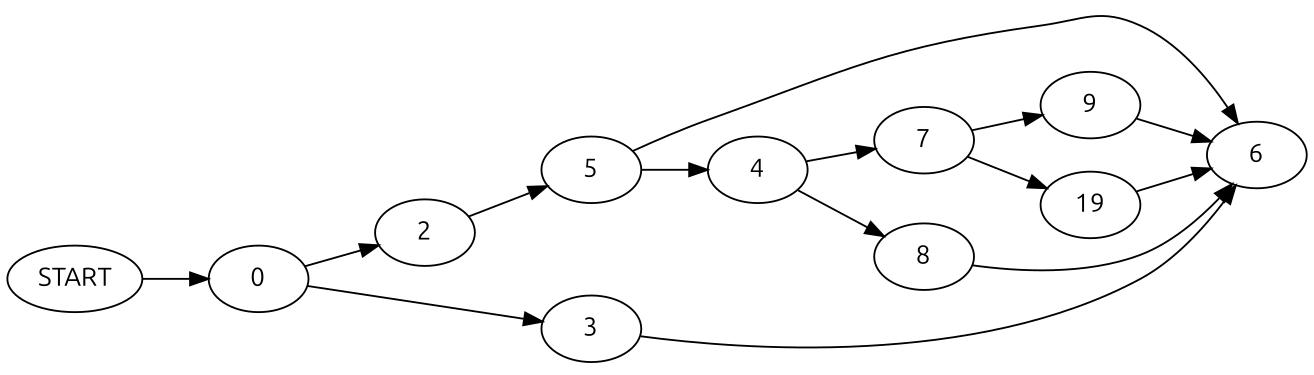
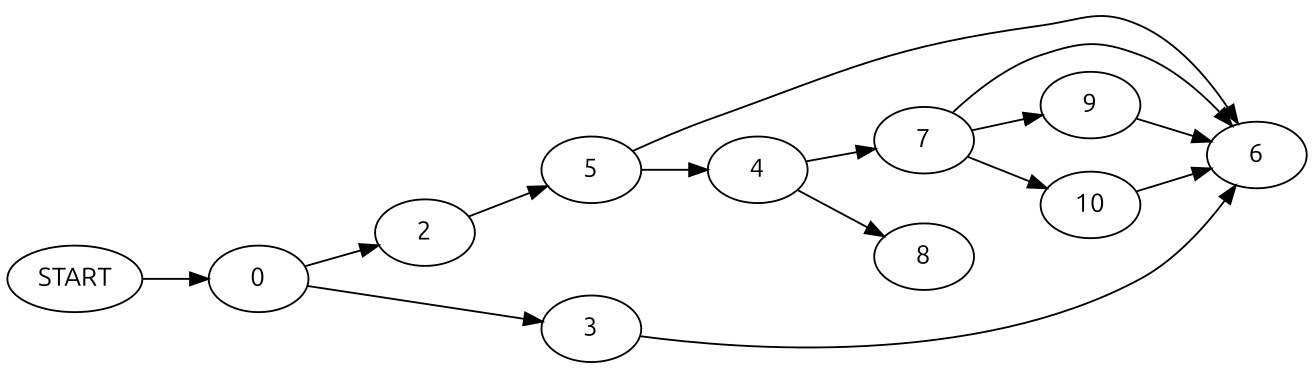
(1090, 205) -> (1090, 205)
(1106, 264) -> (1087, 44)
